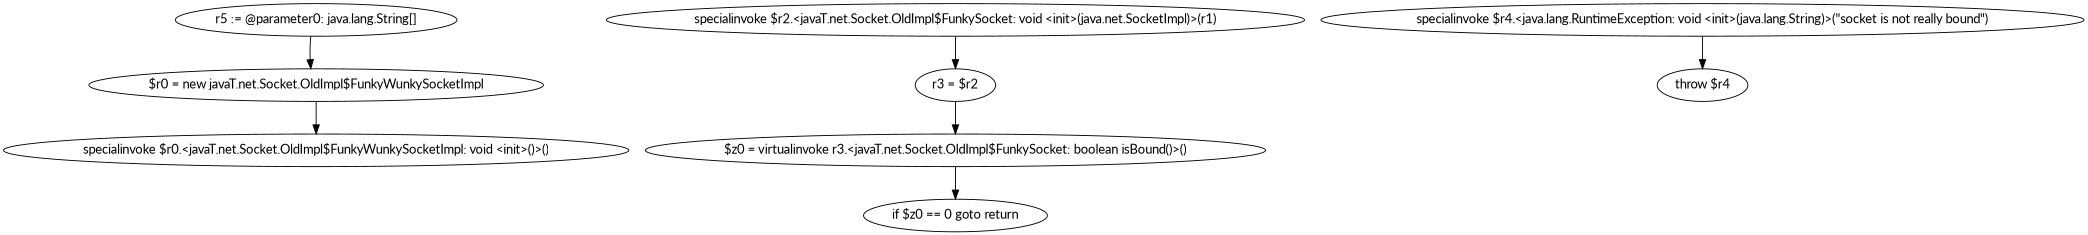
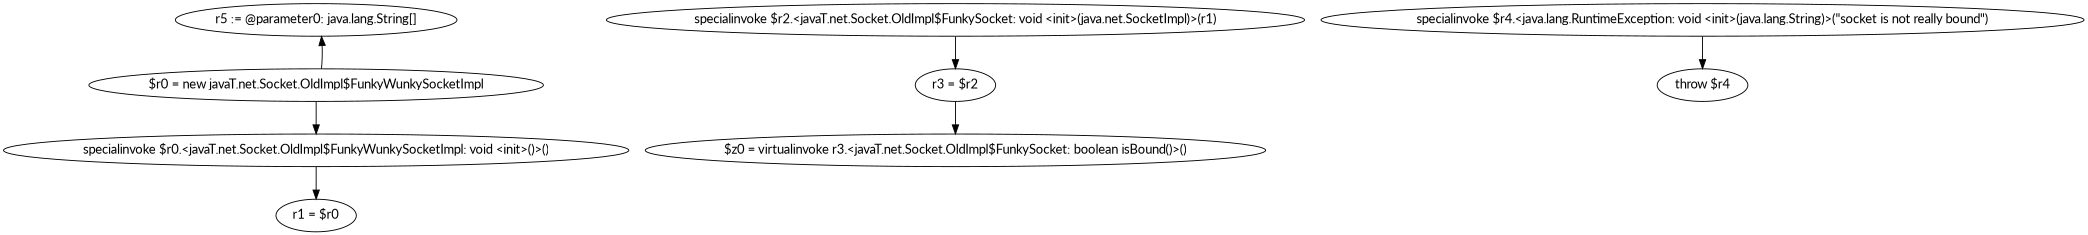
(310, 48) -> (322, 57)
none -> (316, 216)
(955, 216) -> none
